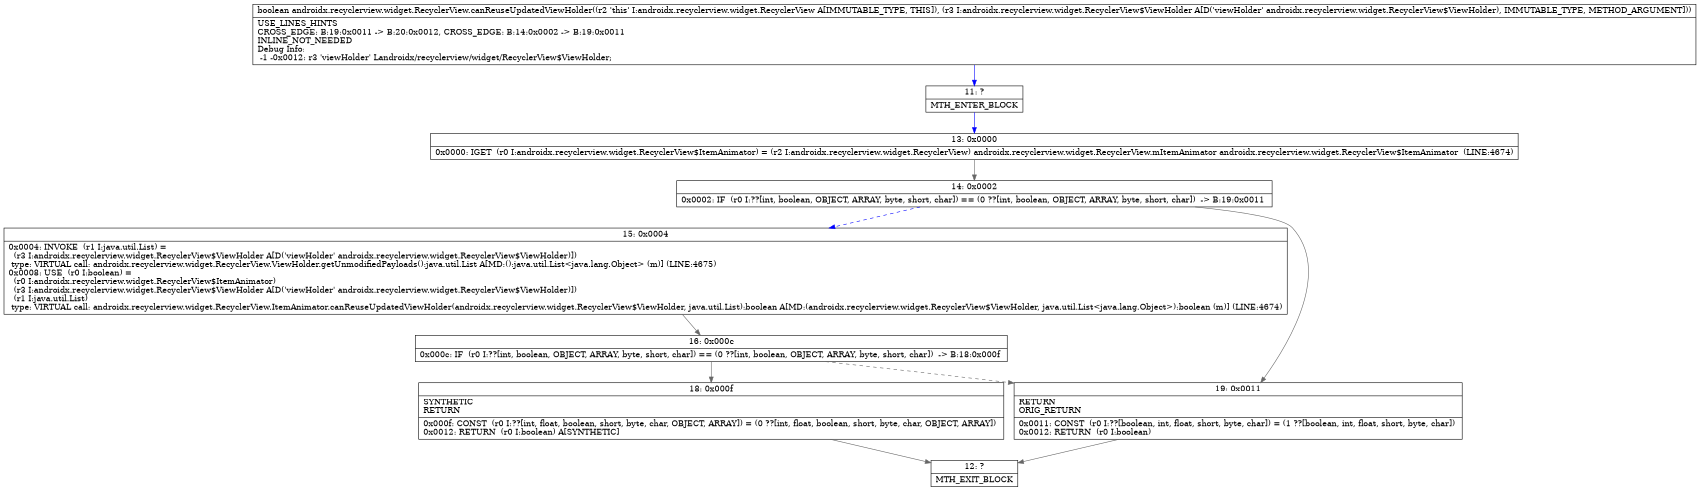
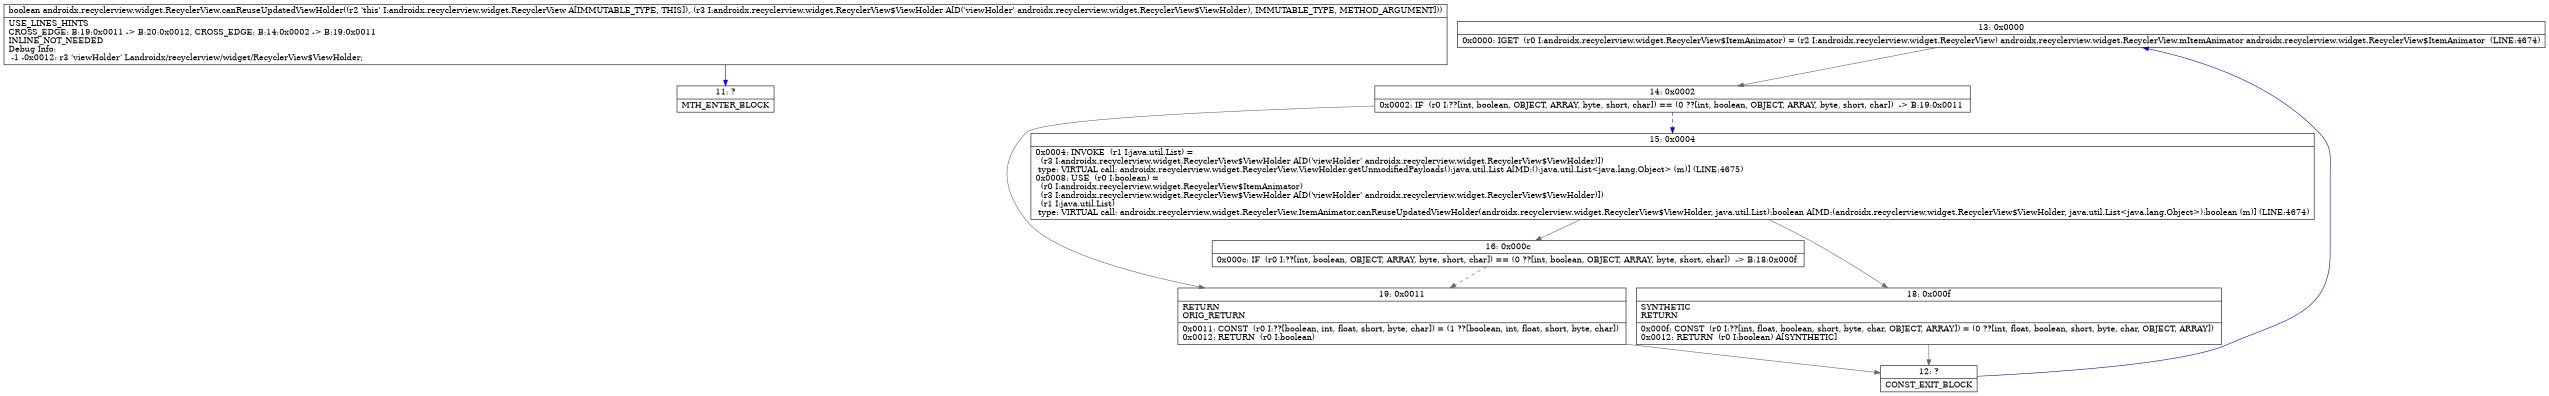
(974, 120) -> (2319, 294)
(711, 369) -> (1827, 250)
(974, 480) -> (1929, 385)
